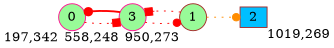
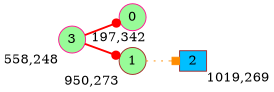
(168, 11) -> none
(219, 17) -> (158, 61)
(98, 23) -> none
(159, 23) -> (99, 49)
